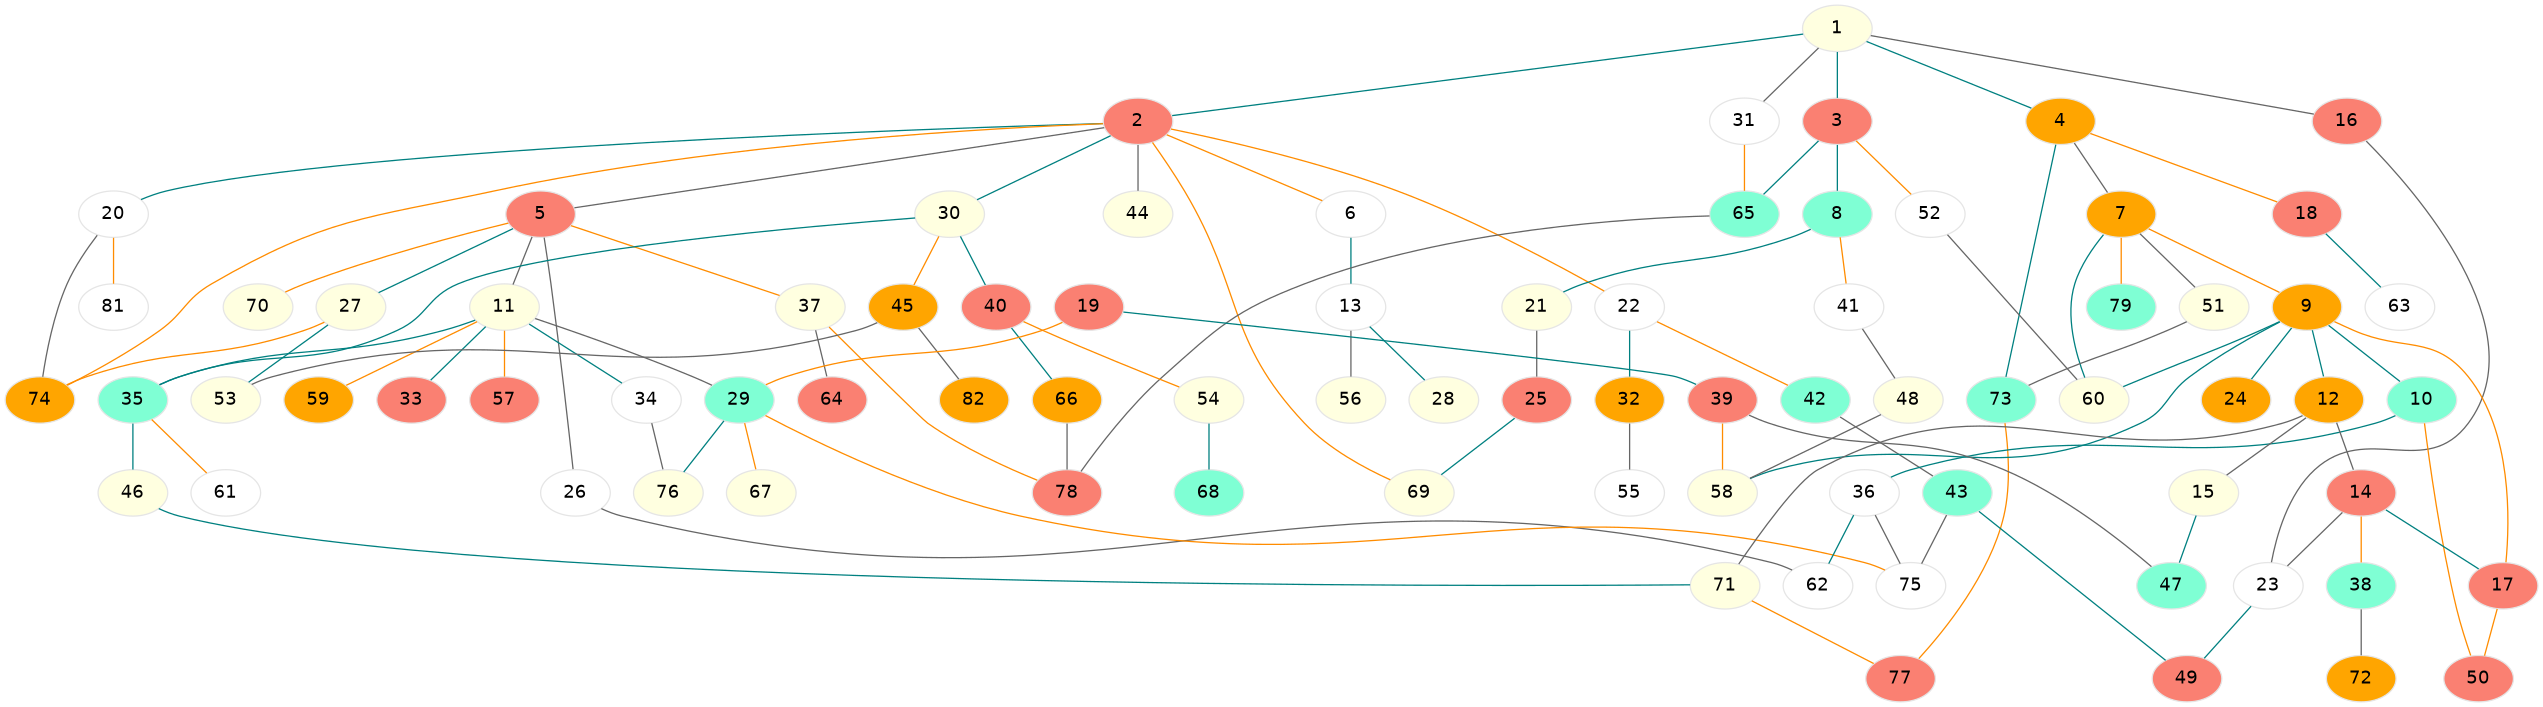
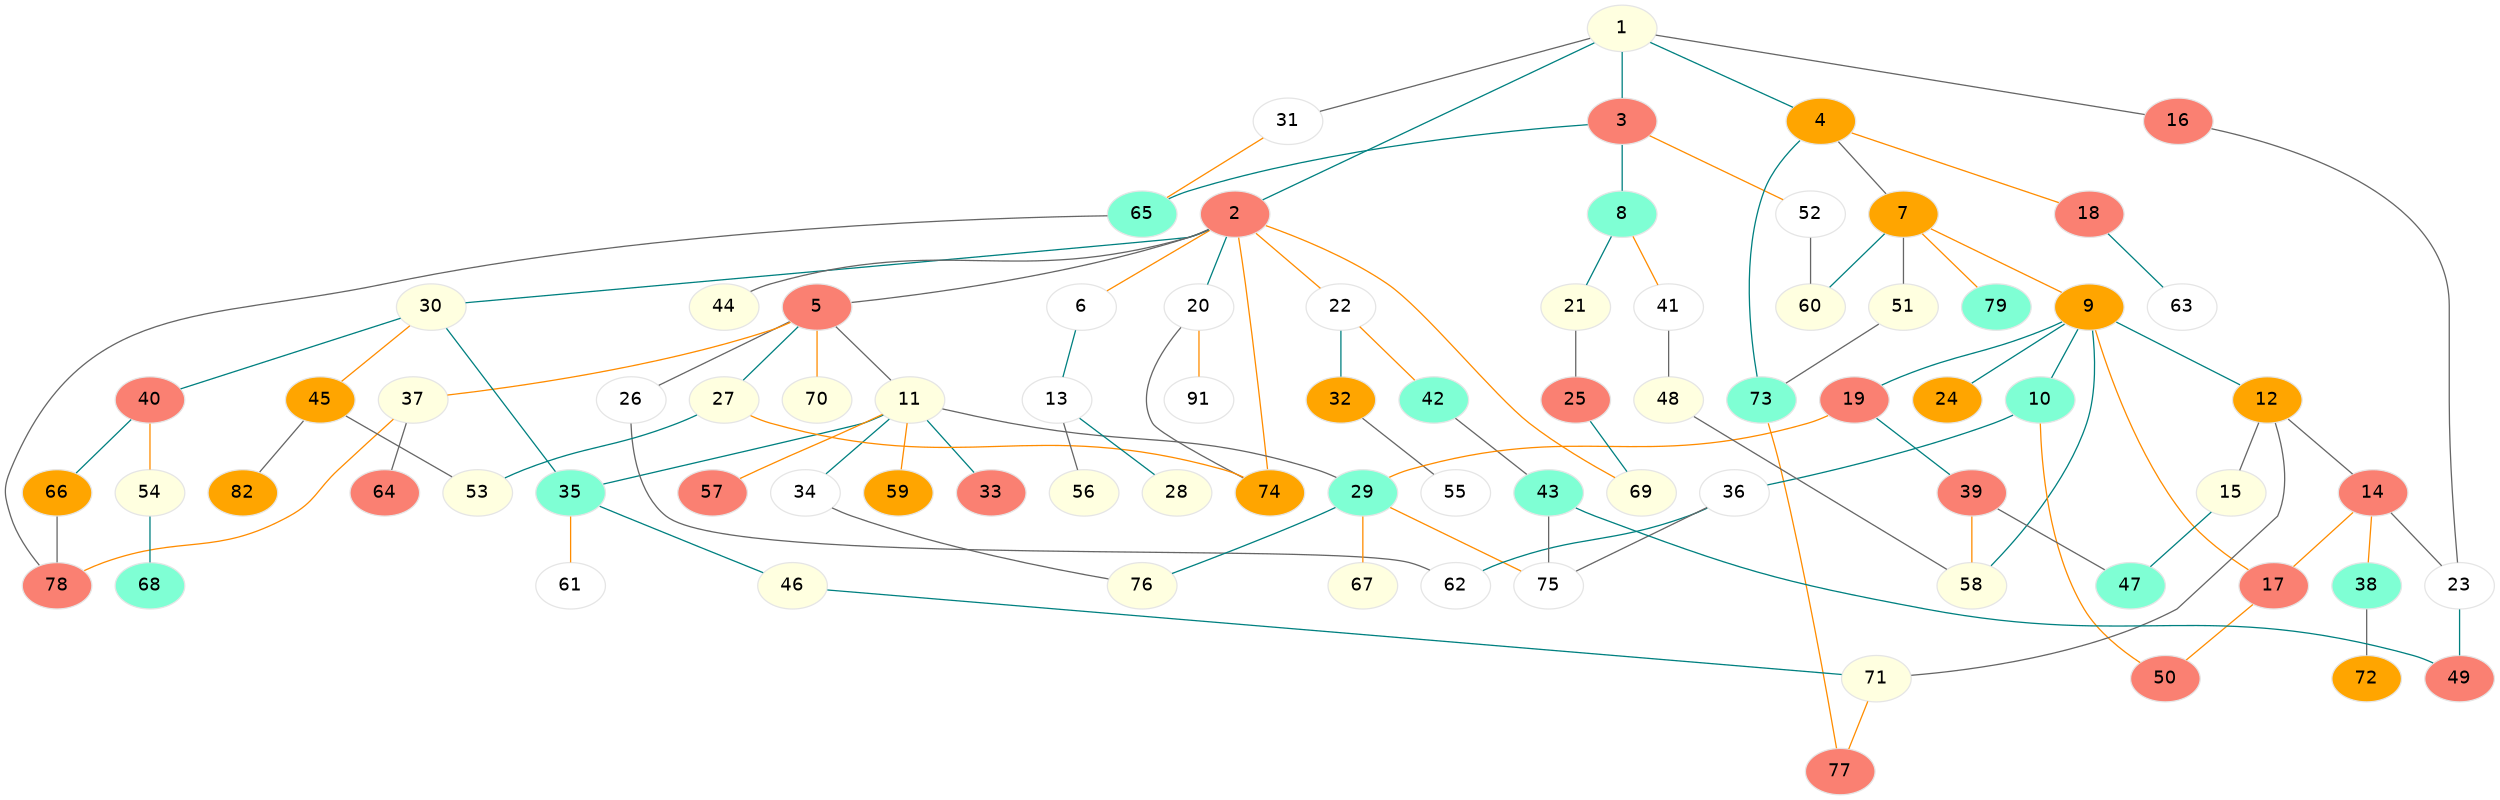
(114, 307) -> (1199, 400)
(2202, 355) -> (1972, 354)
(2432, 539) -> (2323, 540)
